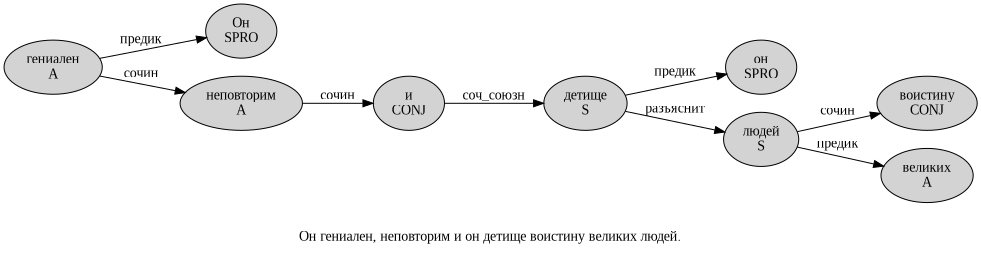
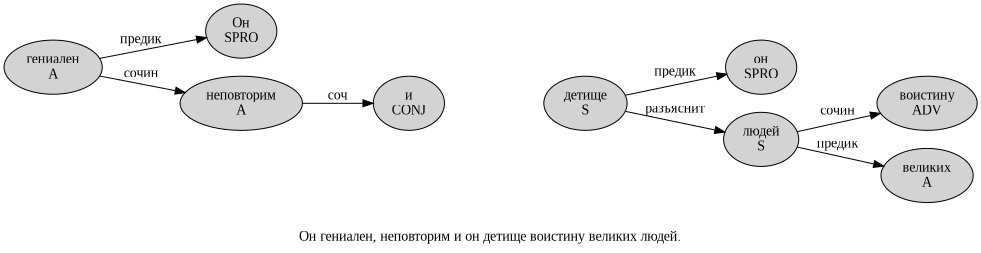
(338, 96) -> (338, 96)
(489, 103) -> none
(927, 103) -> (927, 103)
